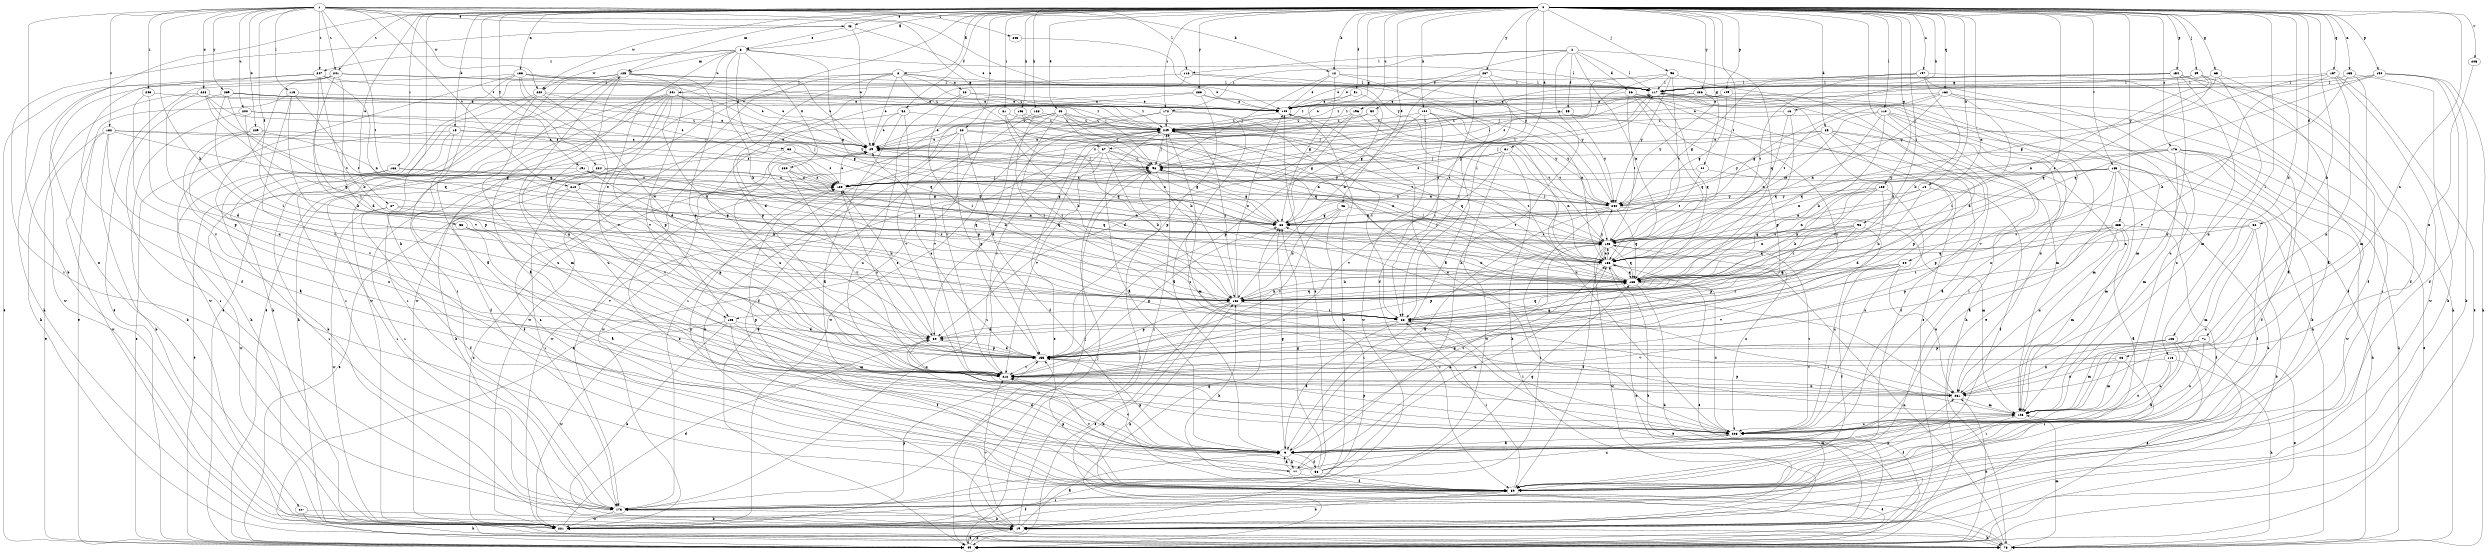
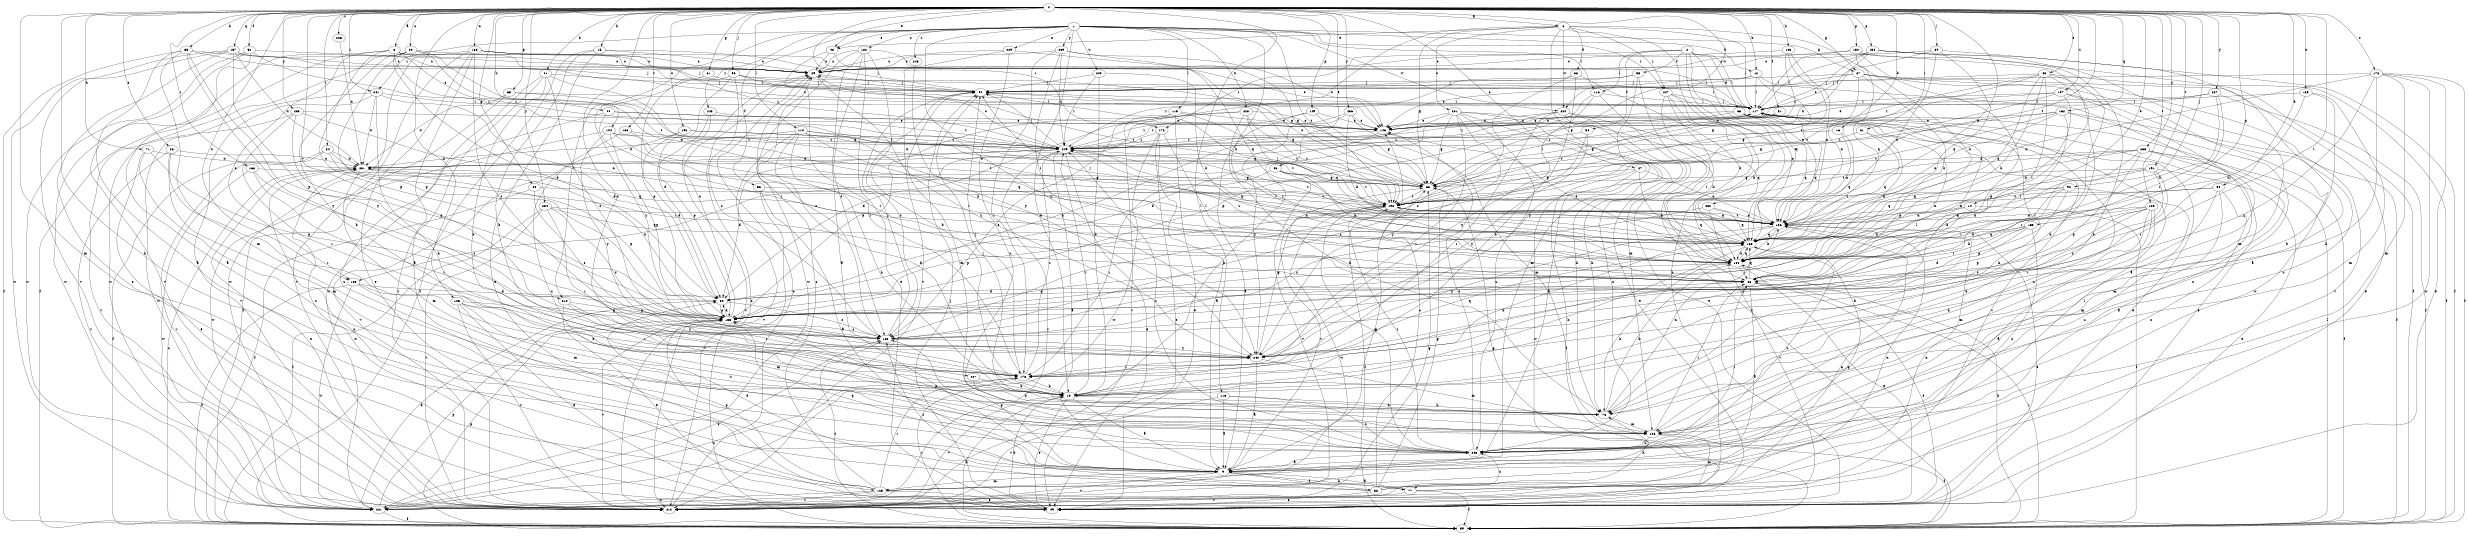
(797, 38) -> (1199, 39)
(1034, 62) -> (654, 73)
none -> (708, 73)
(569, 83) -> (578, 69)
(1954, 83) -> (1838, 83)
(1779, 195) -> none
none -> (1708, 196)
(1888, 443) -> (169, 349)
